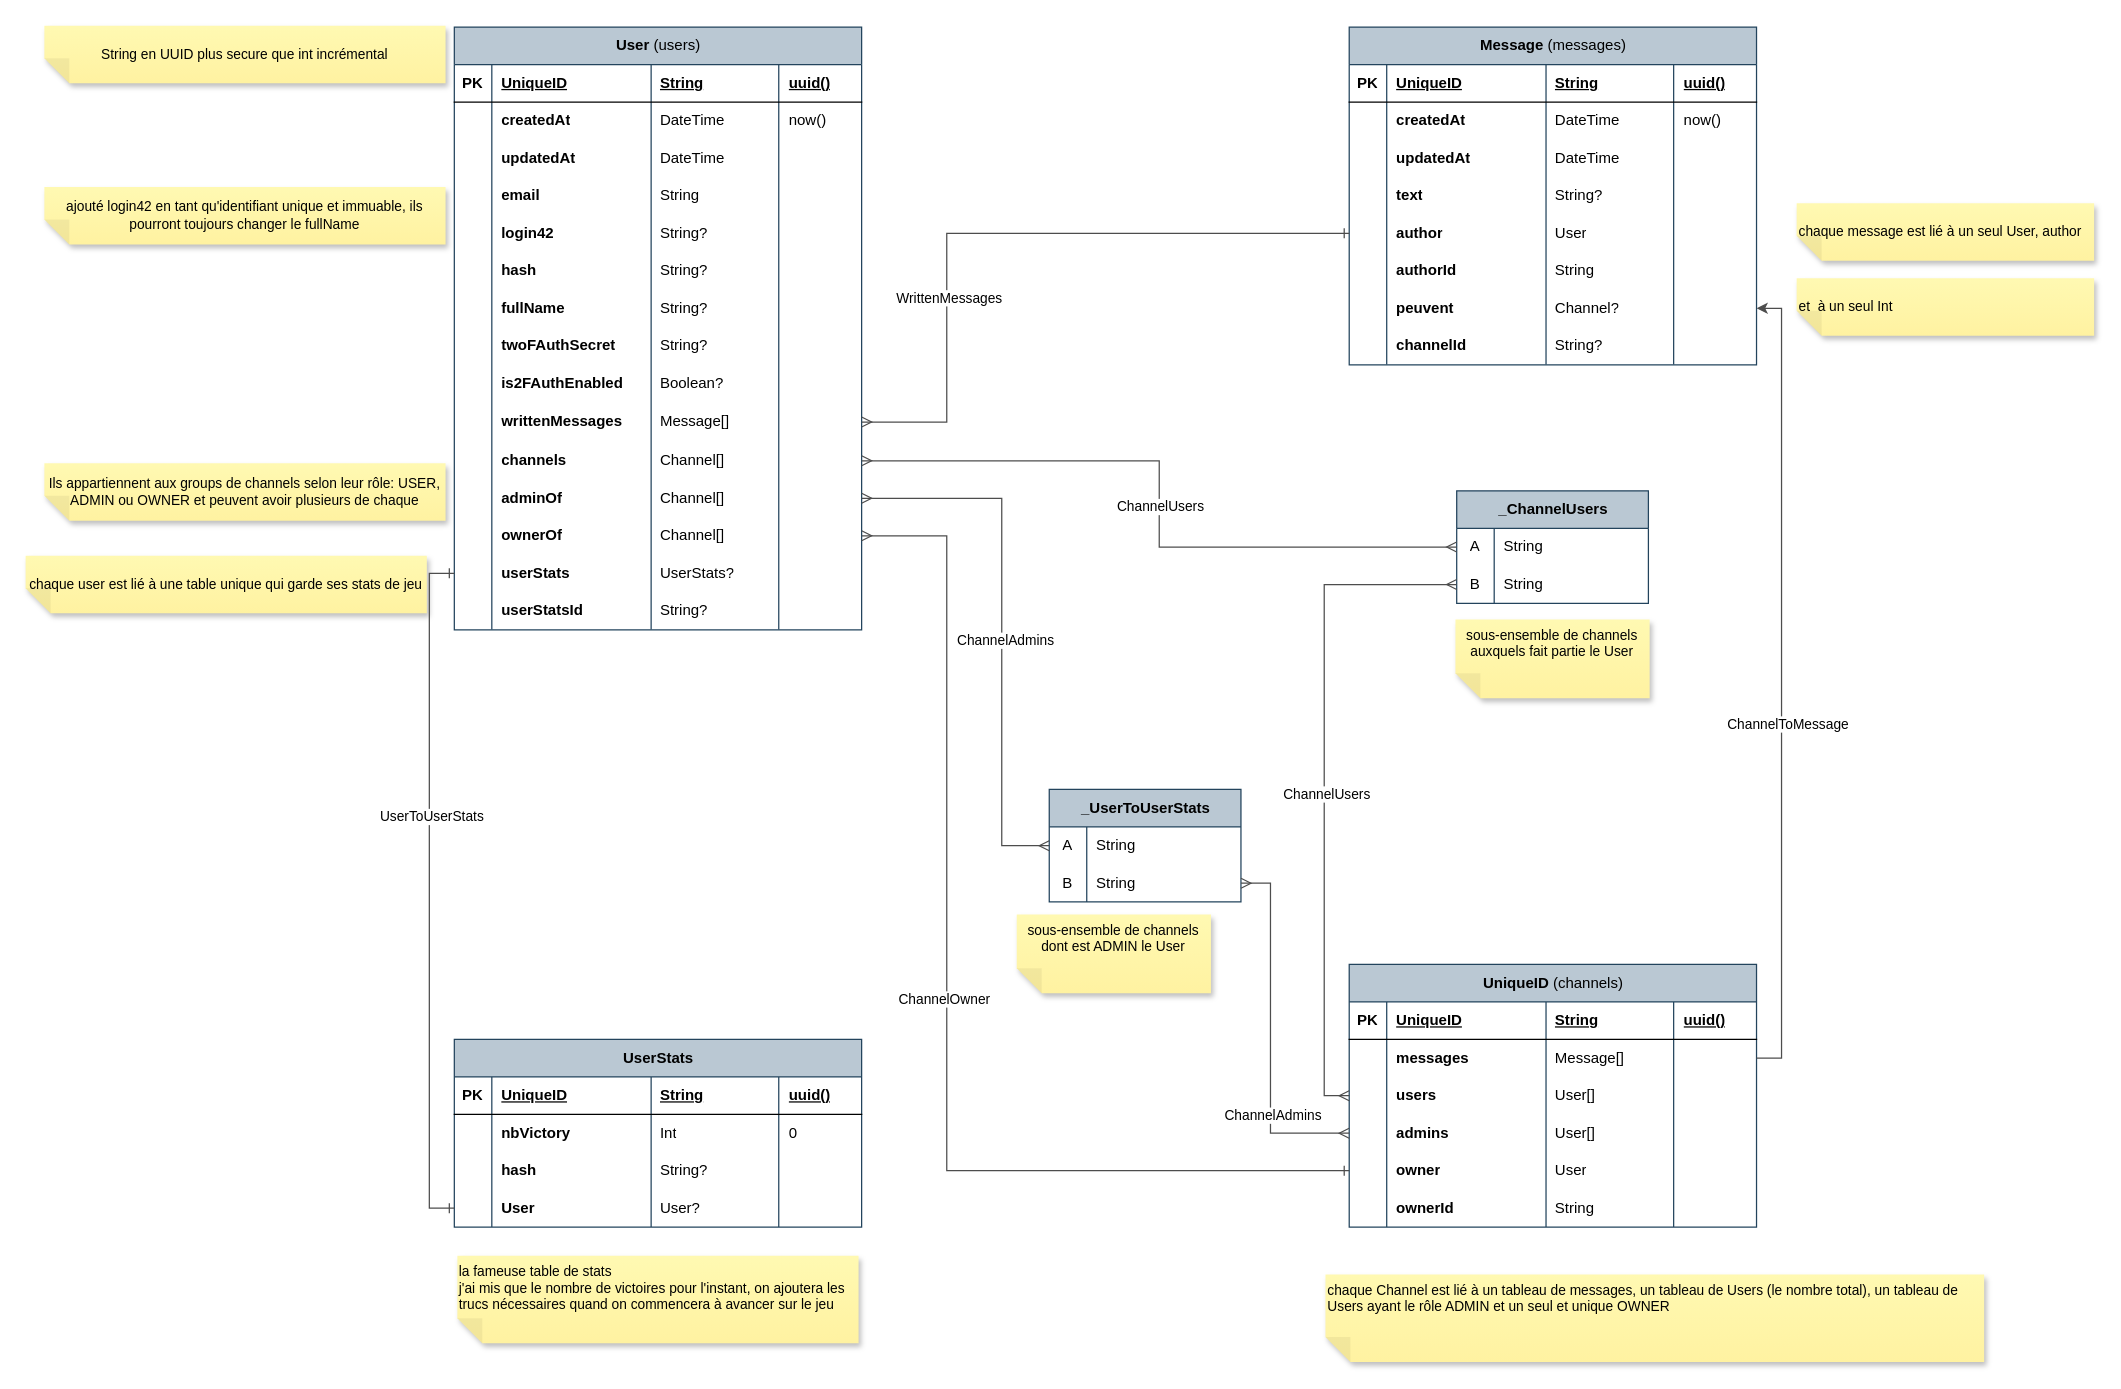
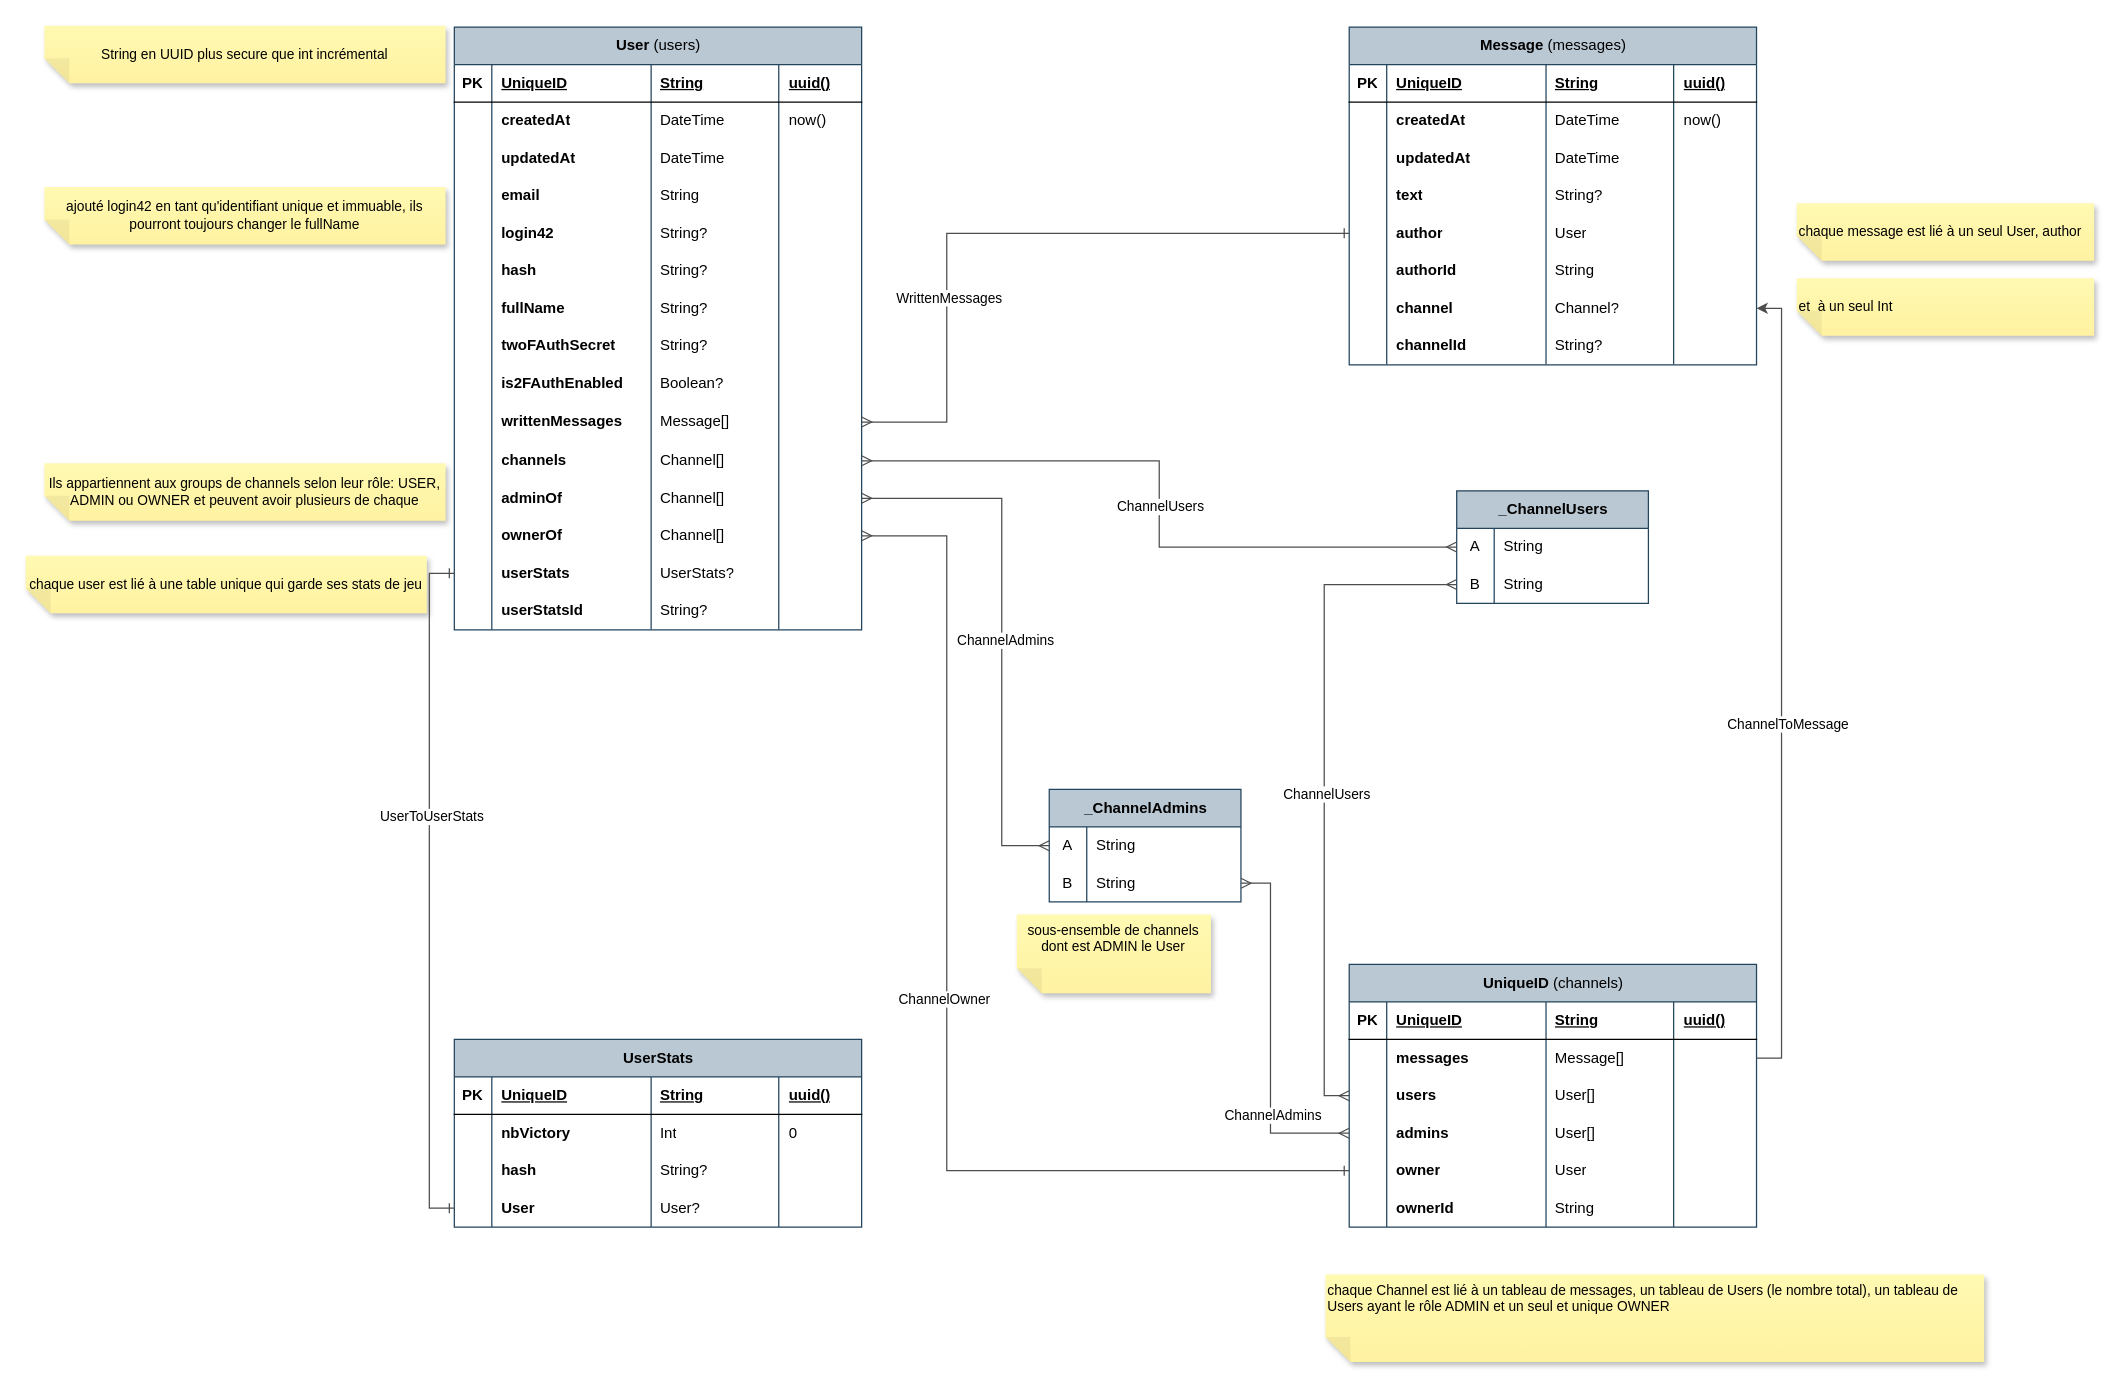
(1426, 308) -> (1424, 308)
(1553, 659) -> none
(1146, 808) -> (1146, 808)
(658, 1299) -> none
